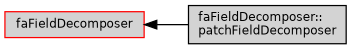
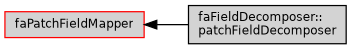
(75, 25) -> (75, 25)
